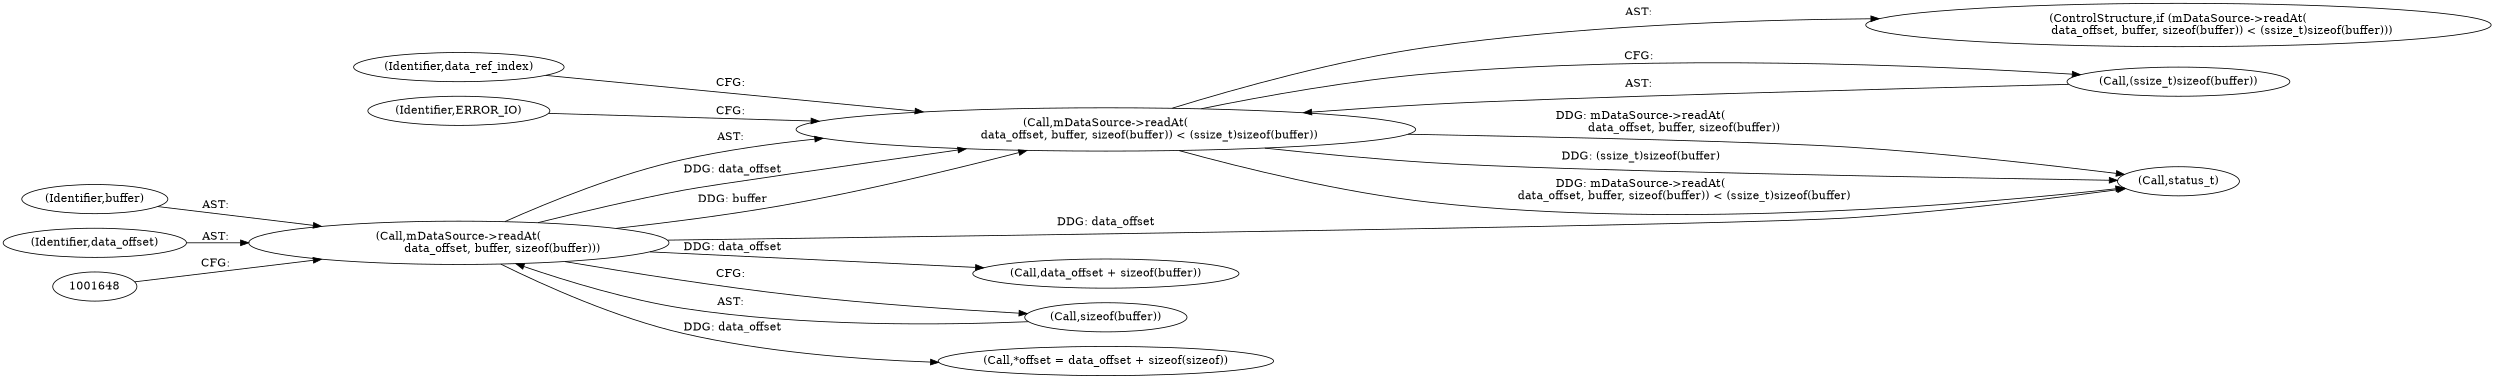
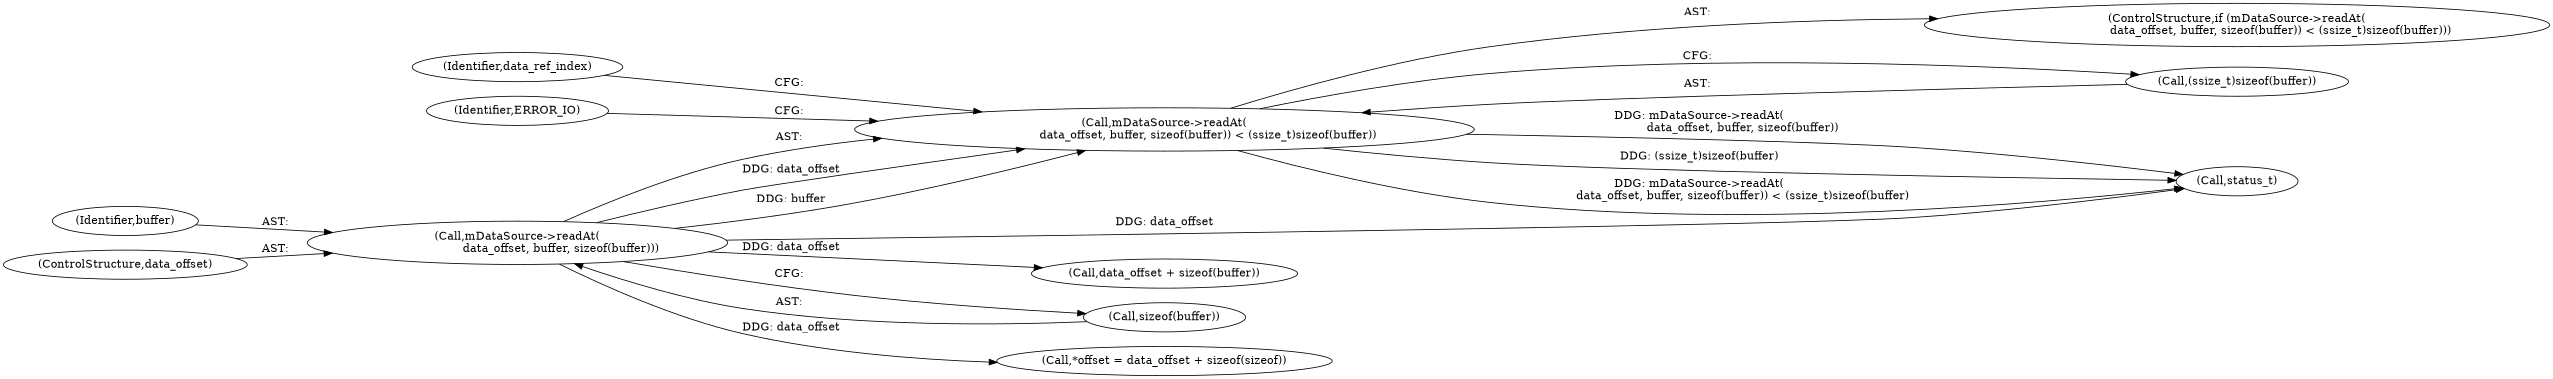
(95, 243) -> (125, 265)
(95, 287) -> none
